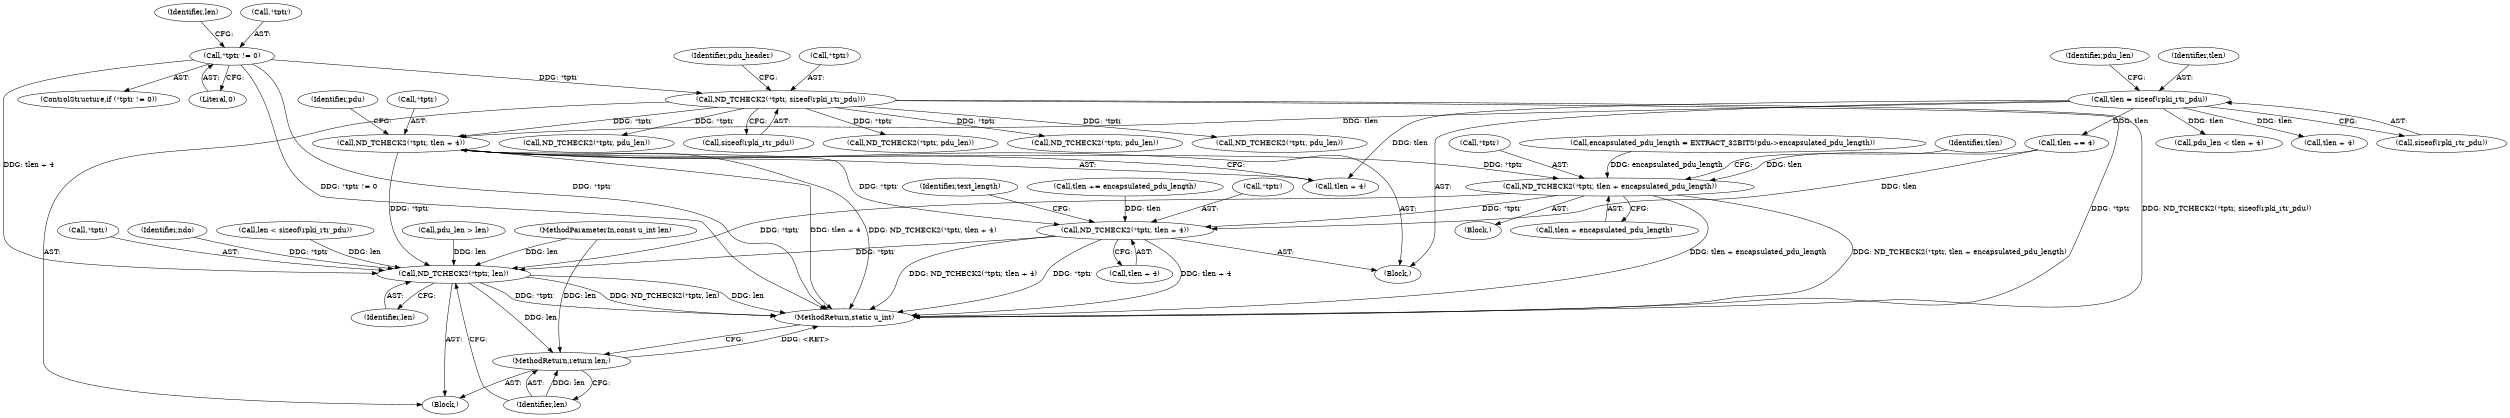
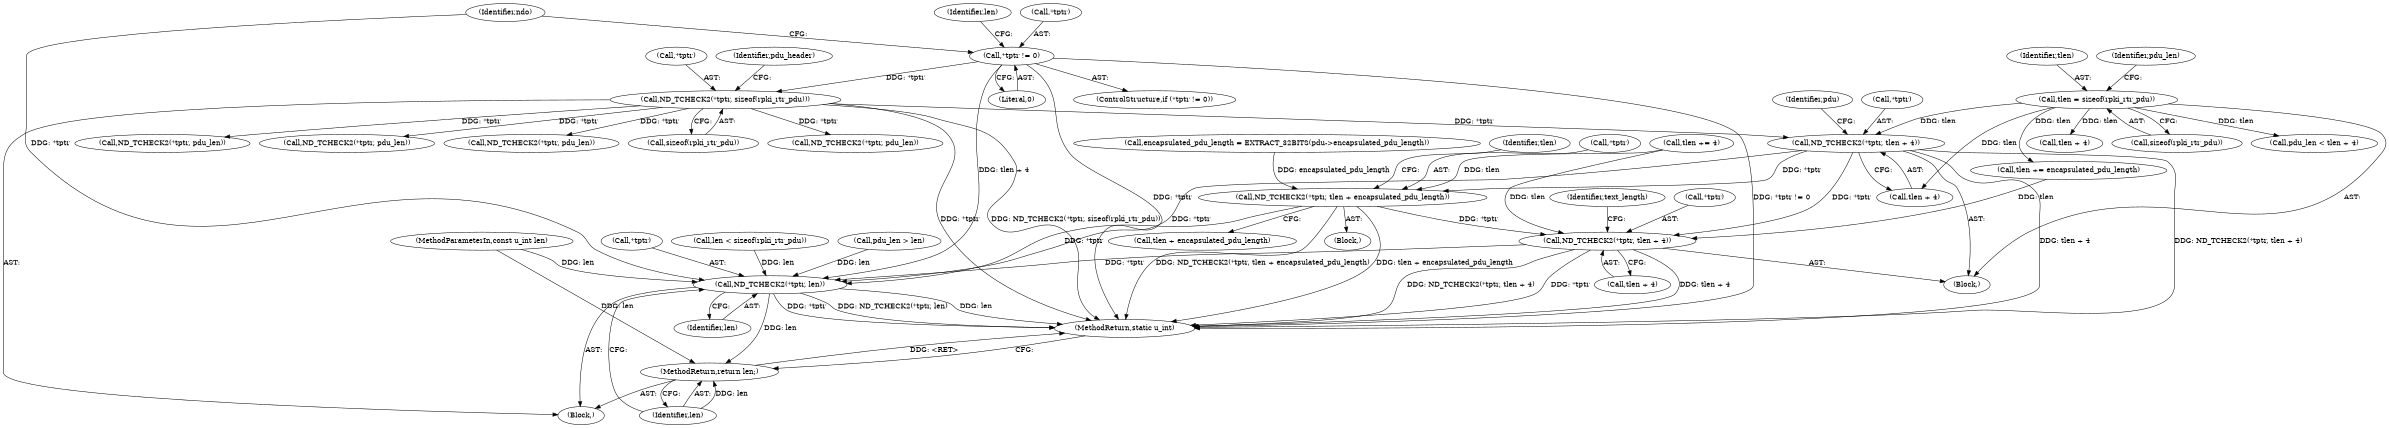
none -> (755, 34)
(2110, 121) -> (2026, 128)
(1607, 211) -> none
